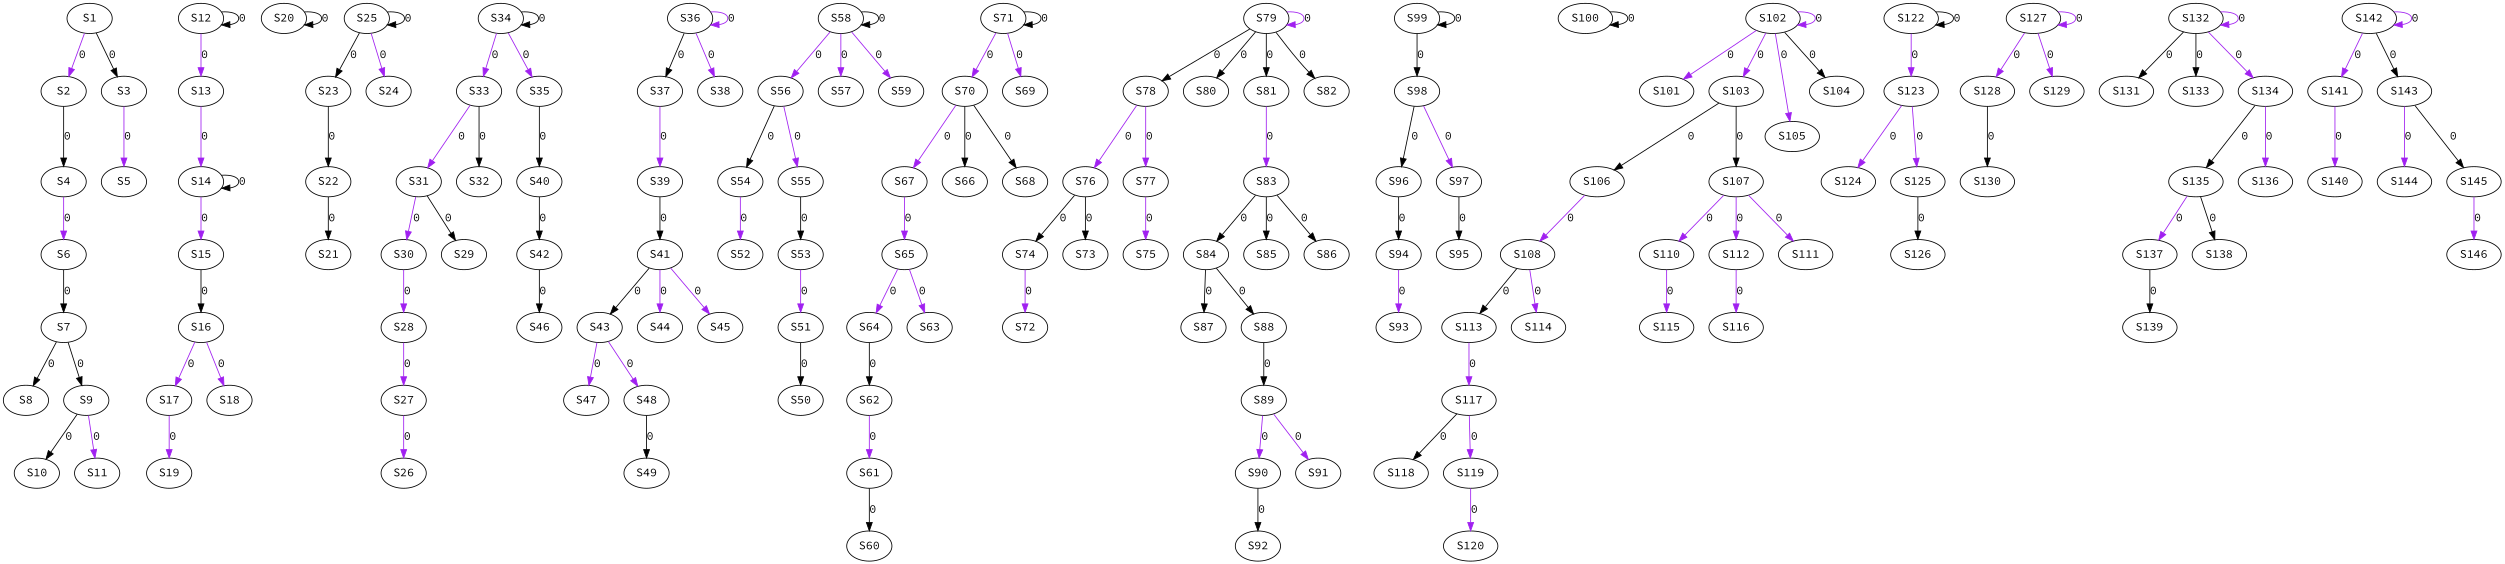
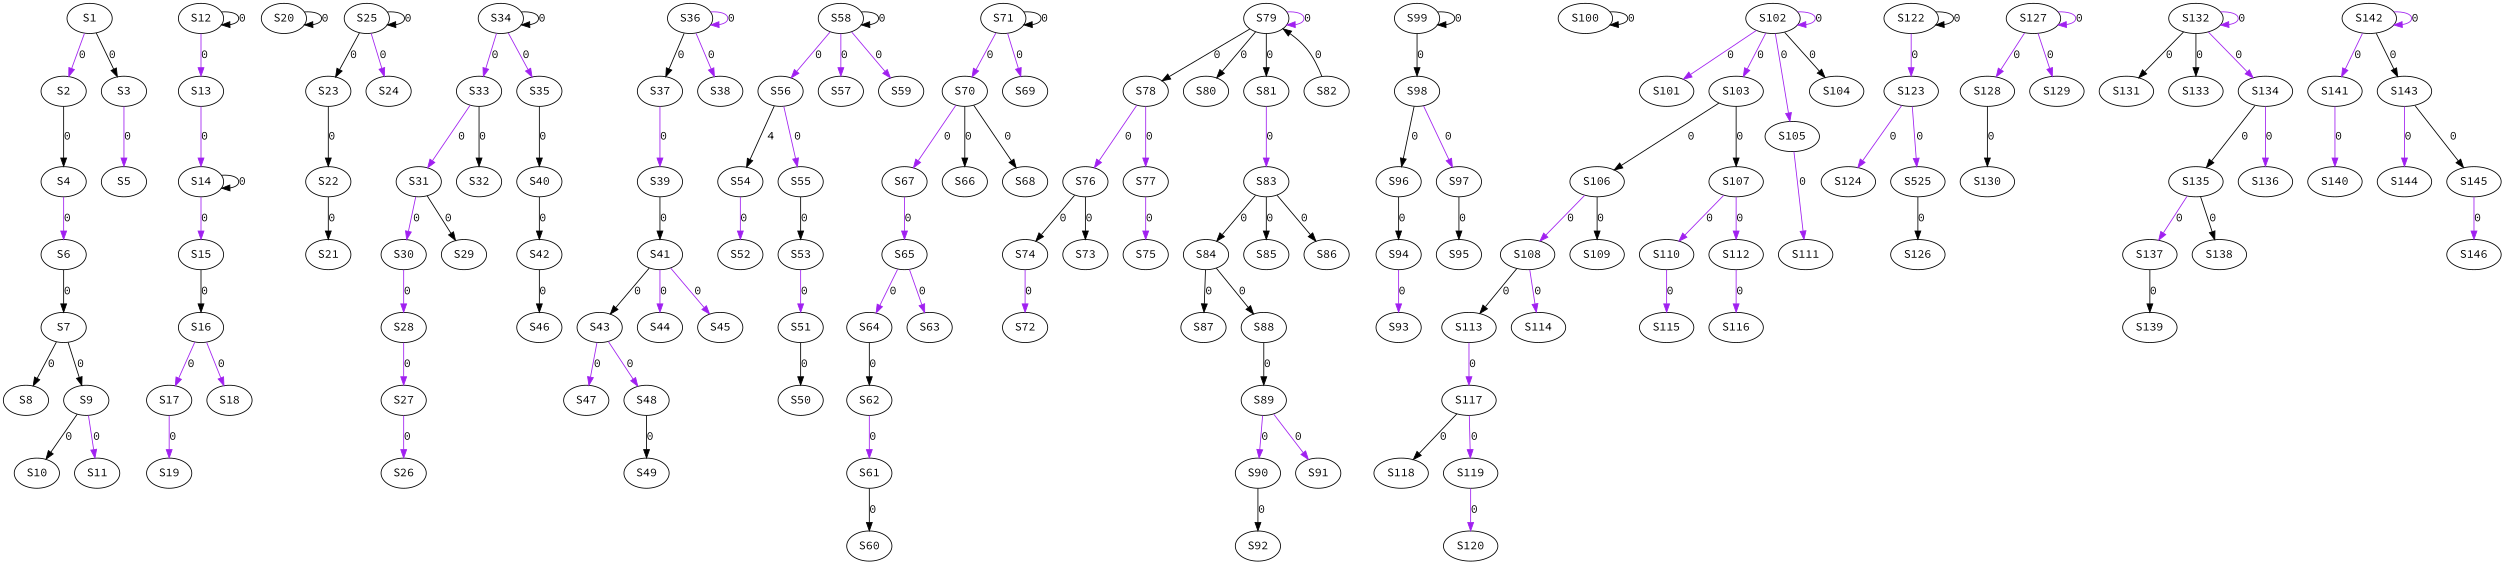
(1292, 53) -> (1309, 52)
(771, 137) -> (771, 137)
(1918, 182) -> (1918, 182)
(1768, 215) -> (1798, 191)
none -> (1597, 255)
